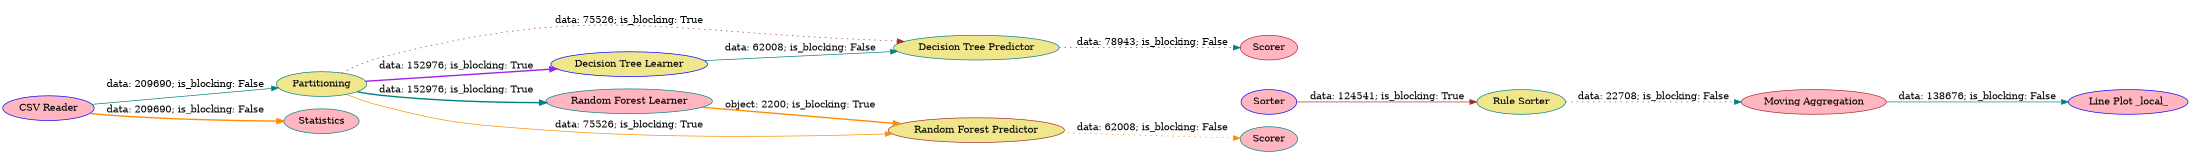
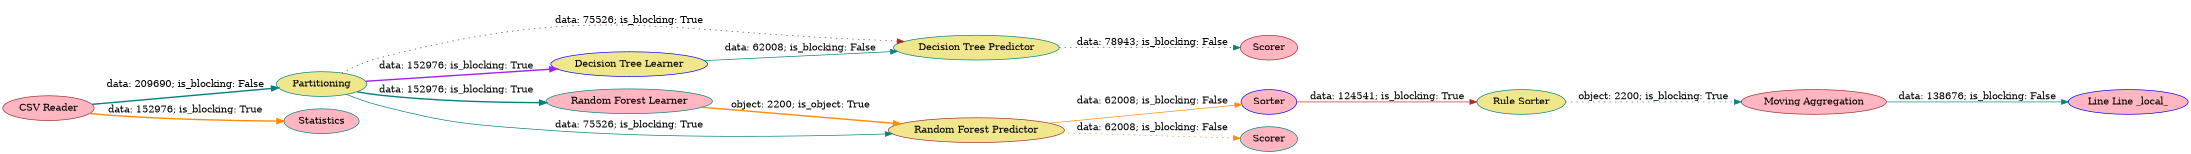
(182, 96) -> (182, 96)
(1653, 97) -> (1653, 97)
(2128, 102) -> (2128, 102)
(800, 105) -> (800, 105)
(48, 108) -> (48, 108)
(185, 110) -> (185, 110)
none -> (1142, 114)
(614, 134) -> (614, 134)
